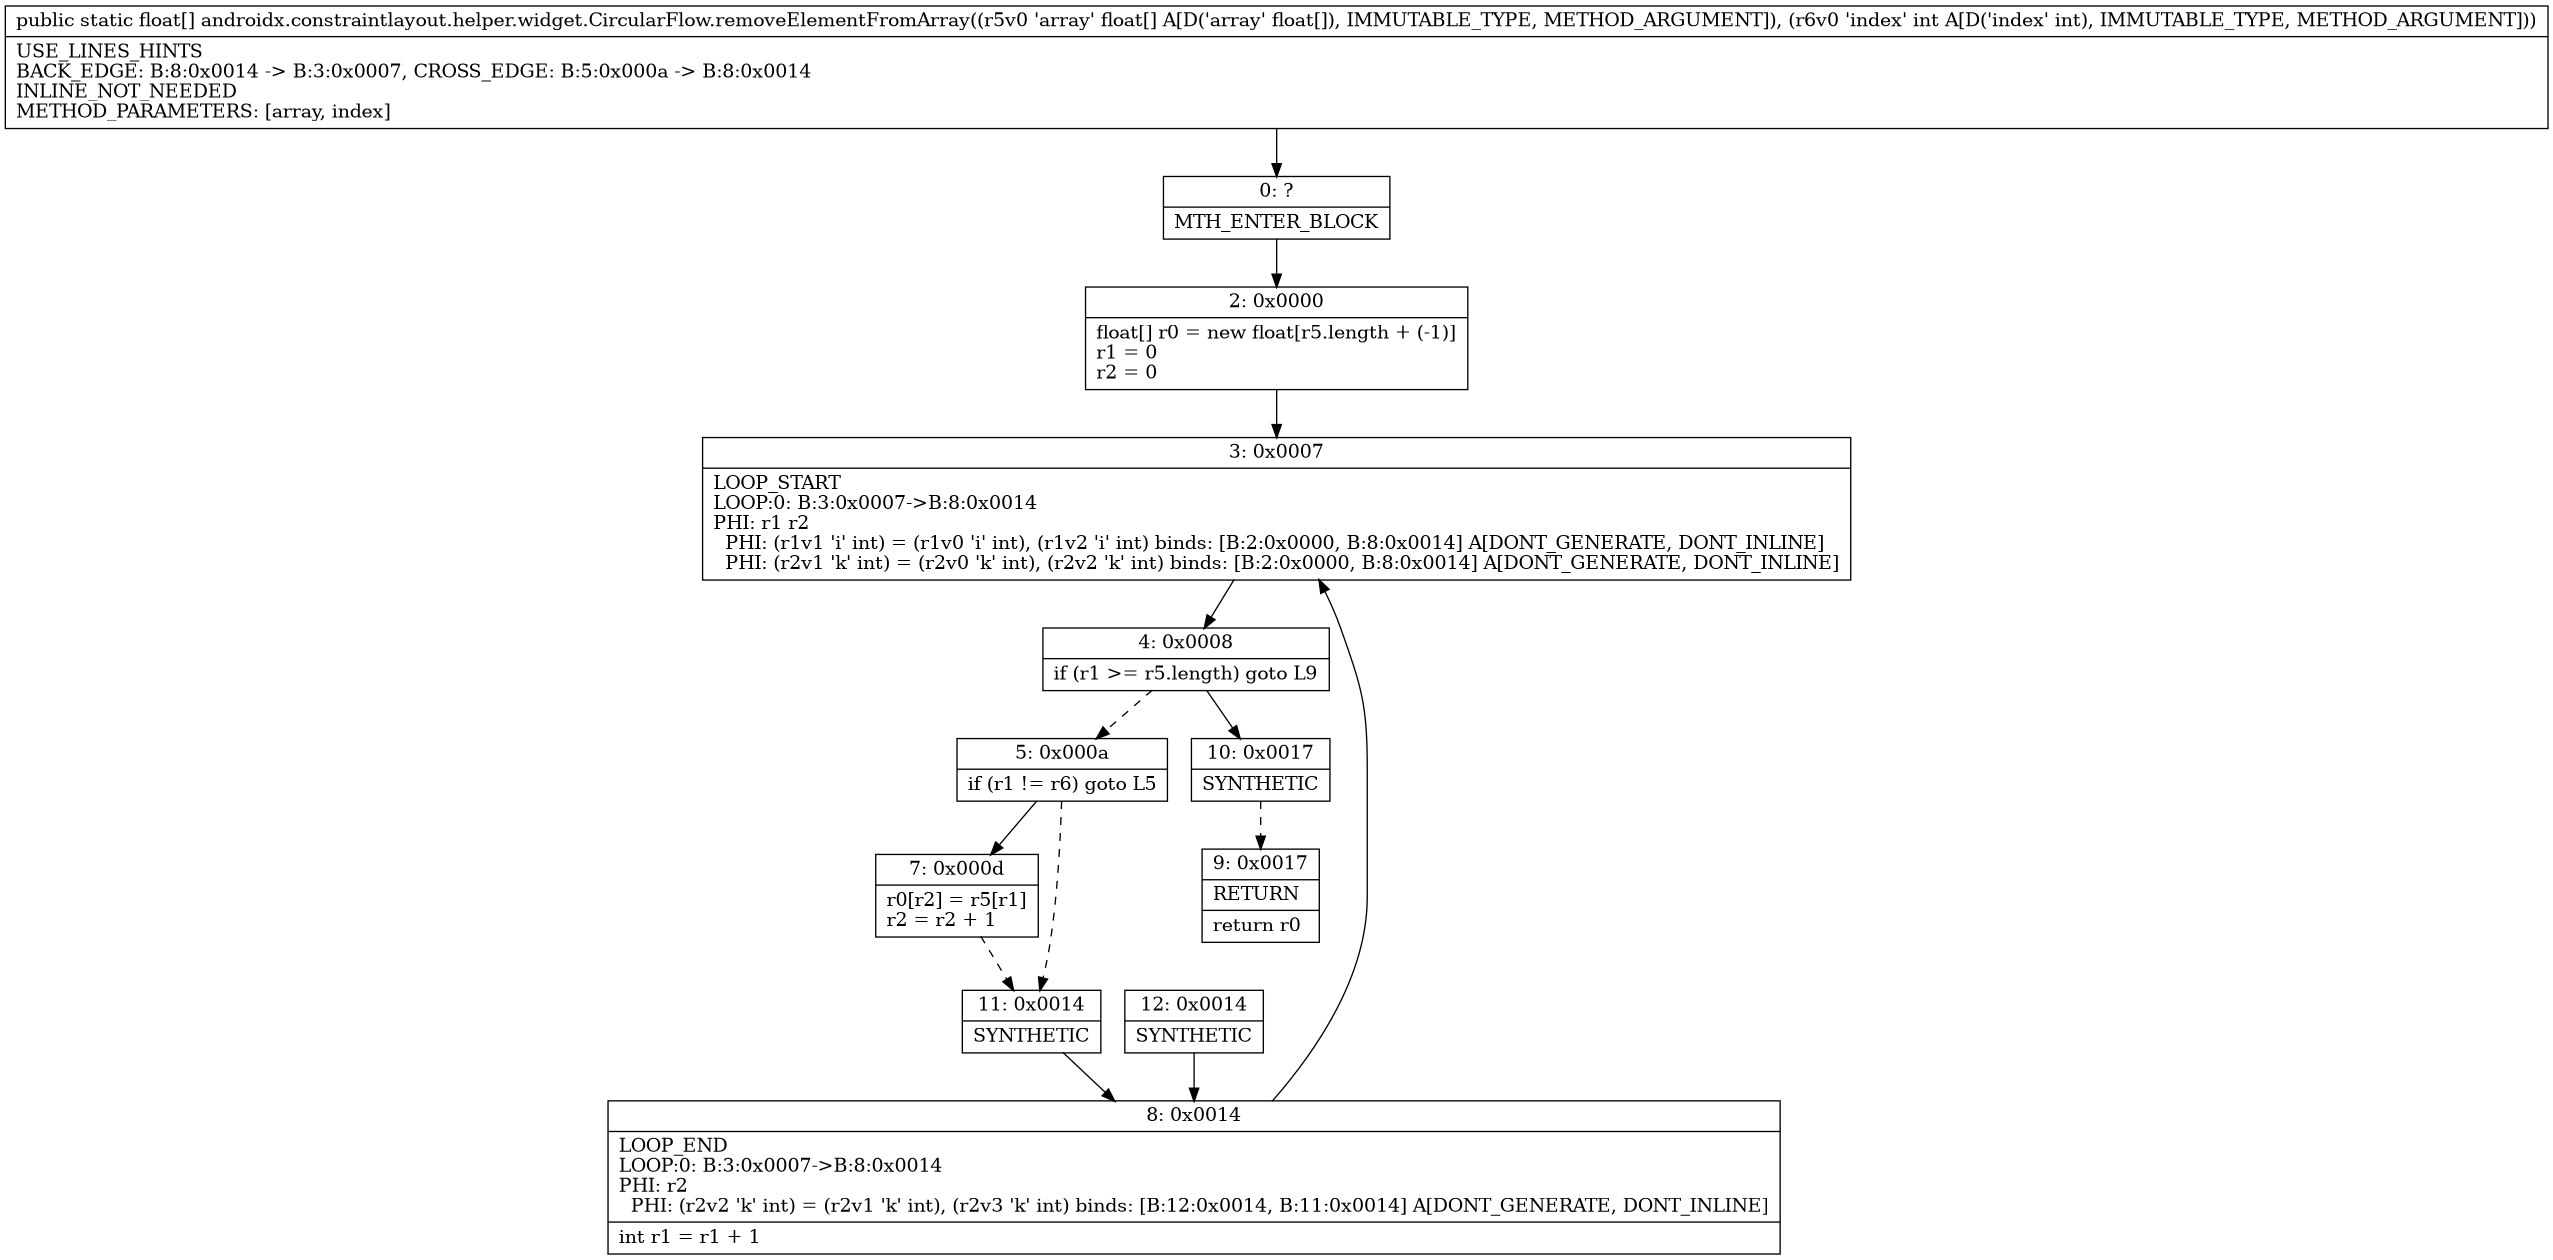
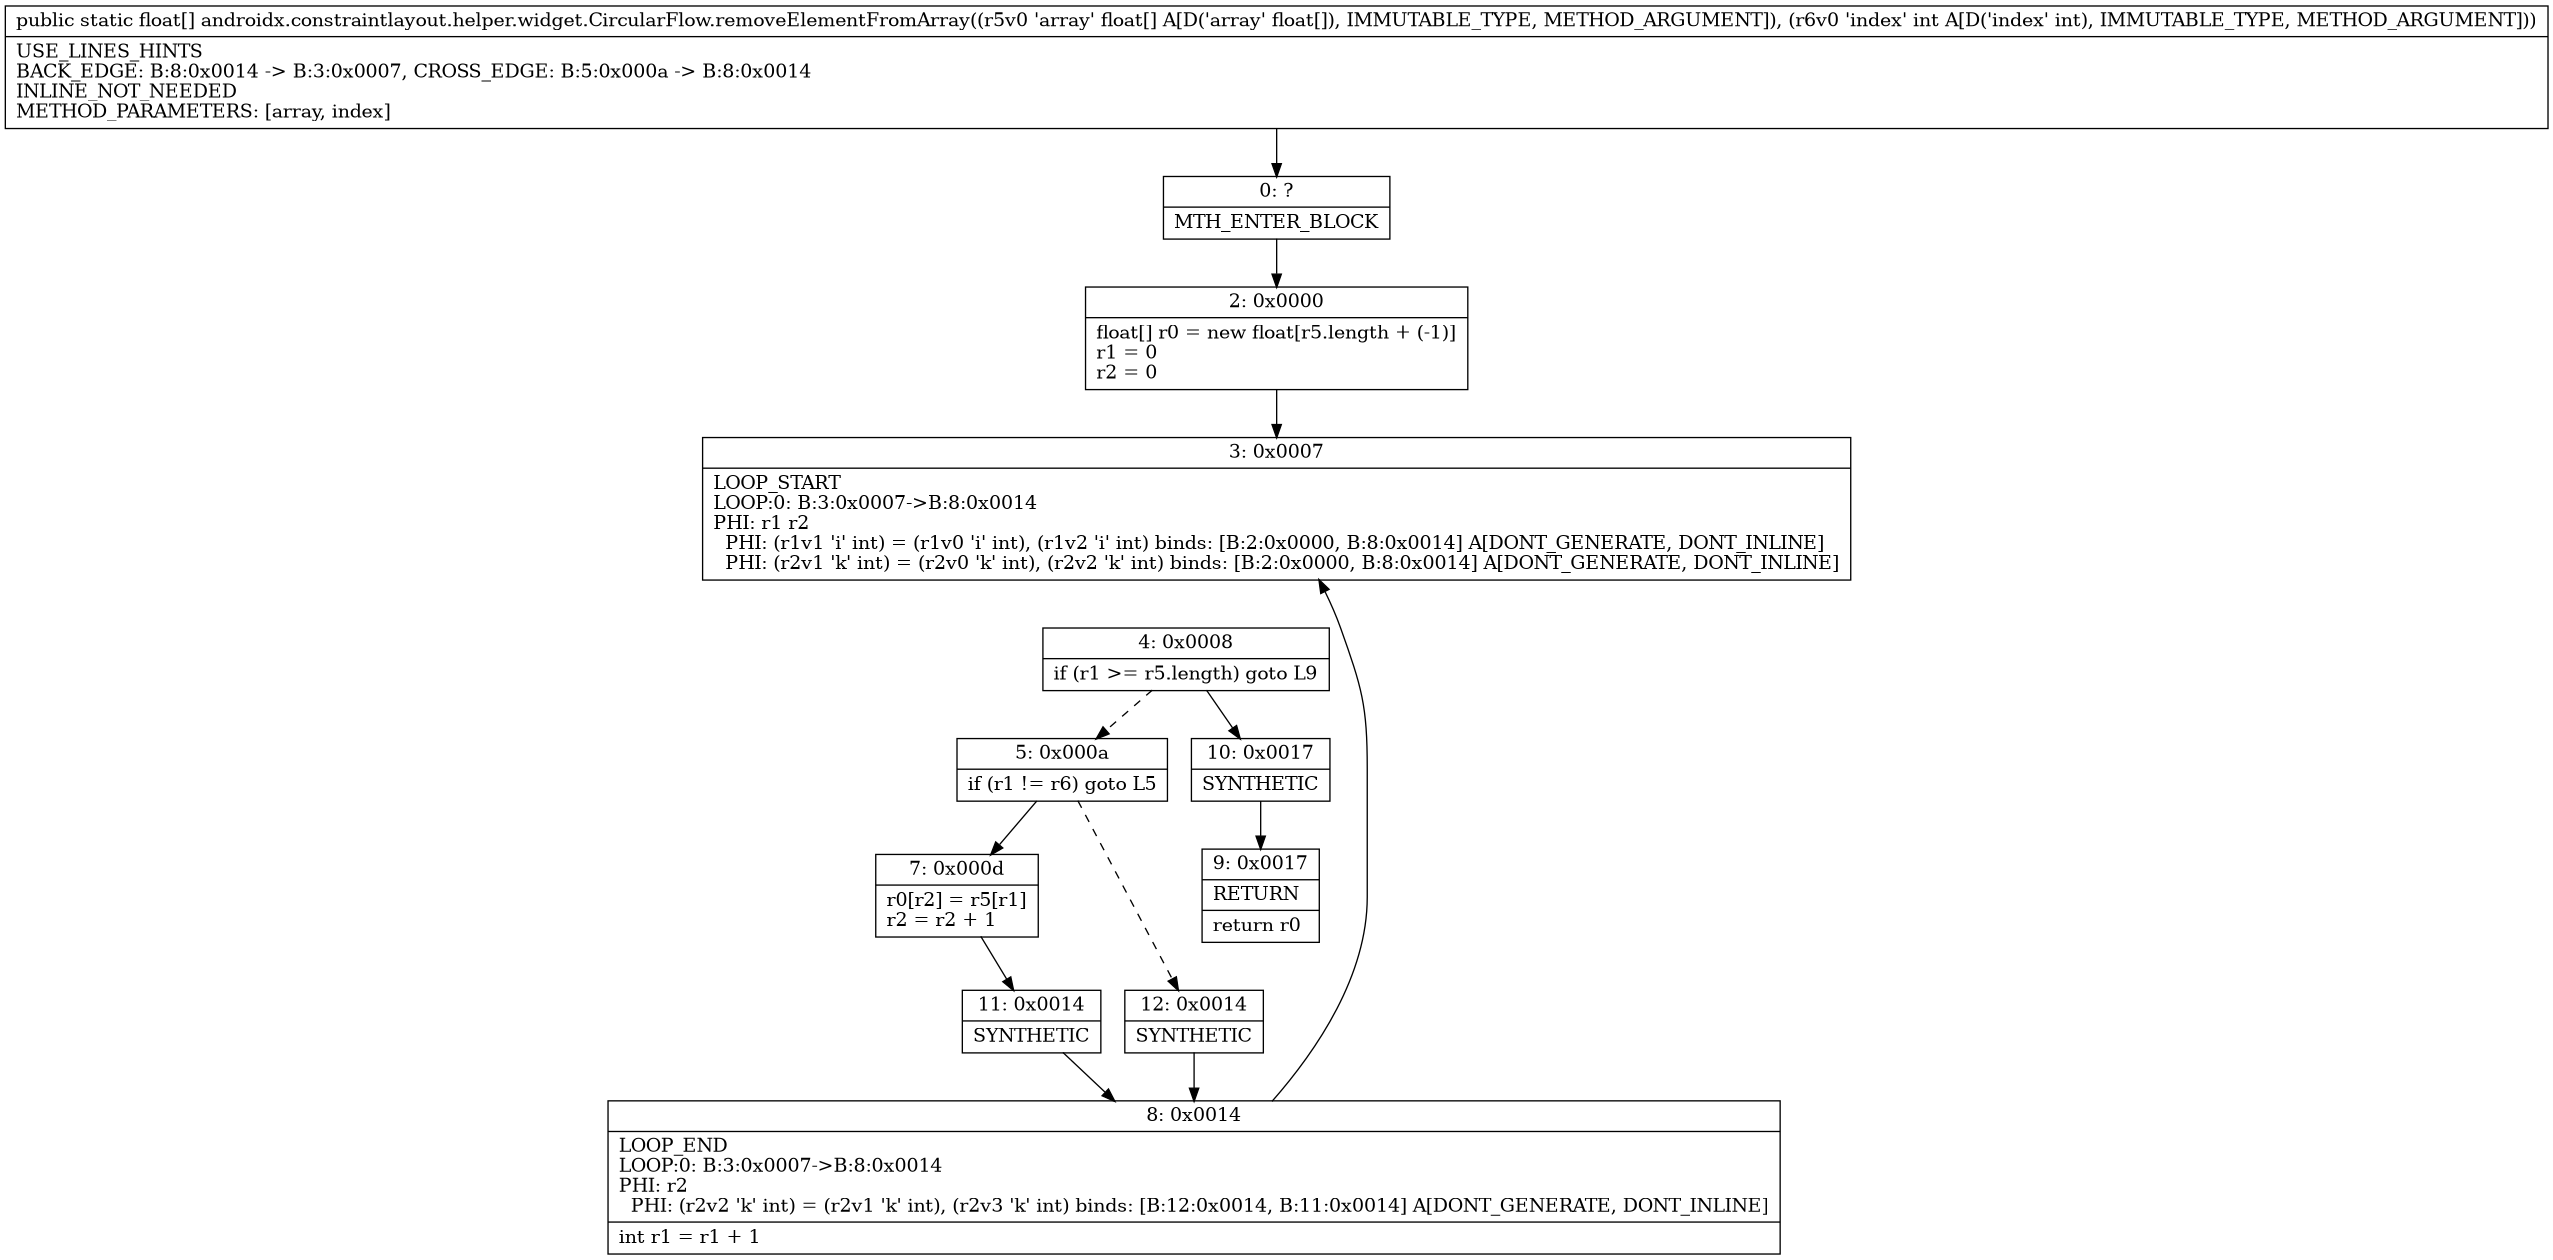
(1223, 598) -> none
(1261, 818) -> (1261, 818)
(1056, 890) -> (1125, 890)
(994, 958) -> (994, 958)
